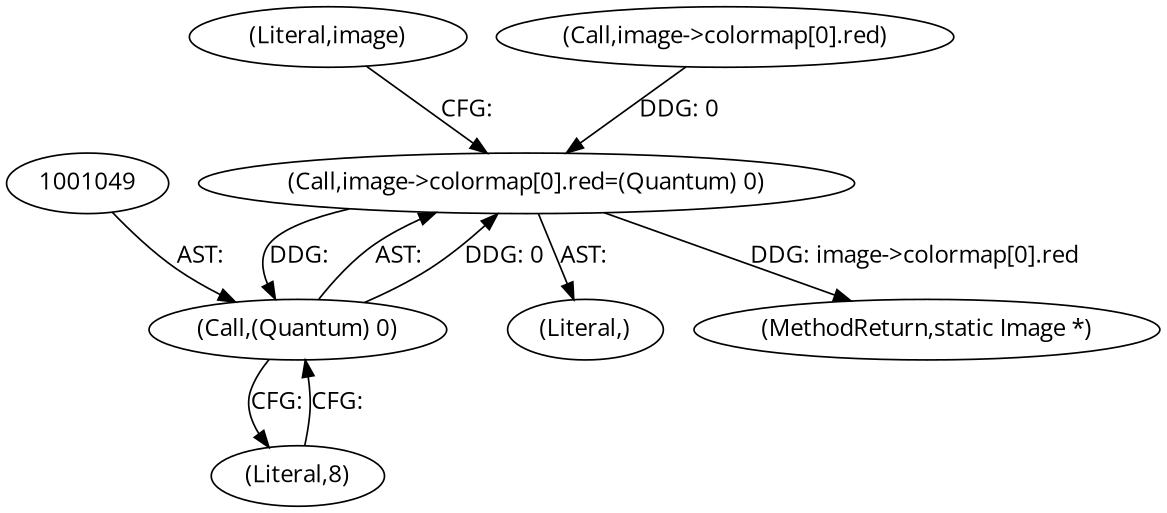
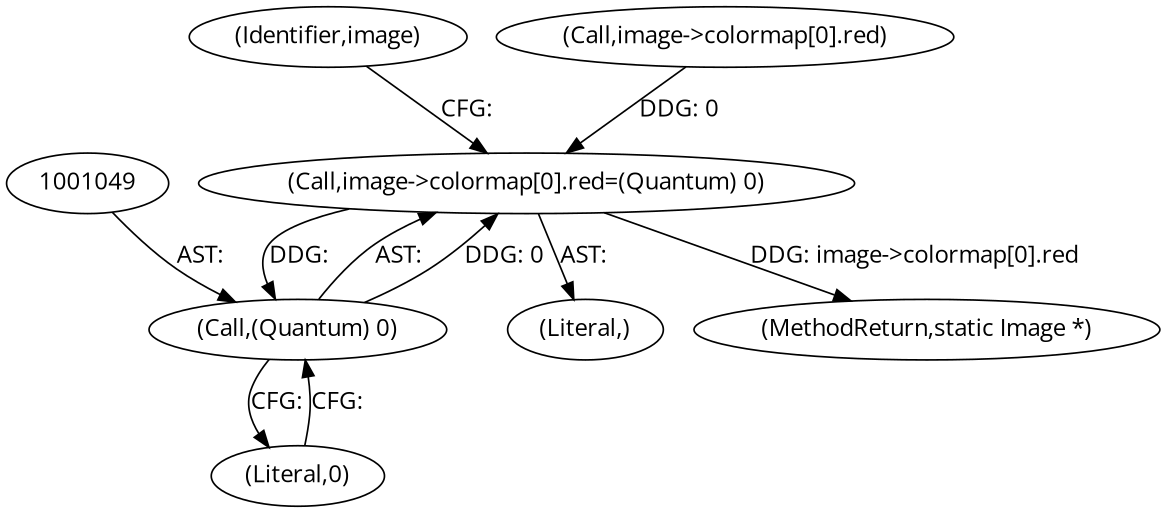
(328, 37) -> (328, 37)
(298, 476) -> (298, 476)
